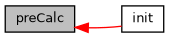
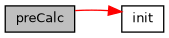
(105, 28) -> (92, 10)
